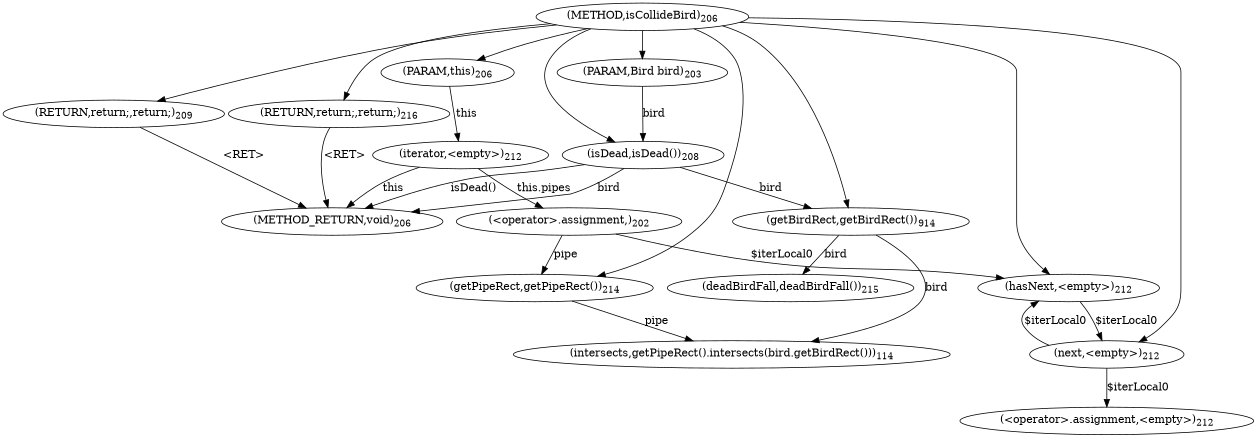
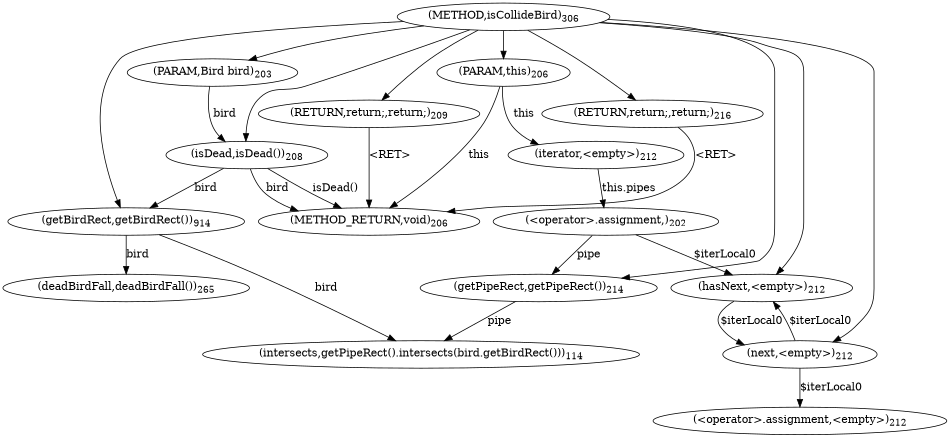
(709, 16) -> (570, 16)
(384, 182) -> (458, 153)
(870, 287) -> (206, 287)
